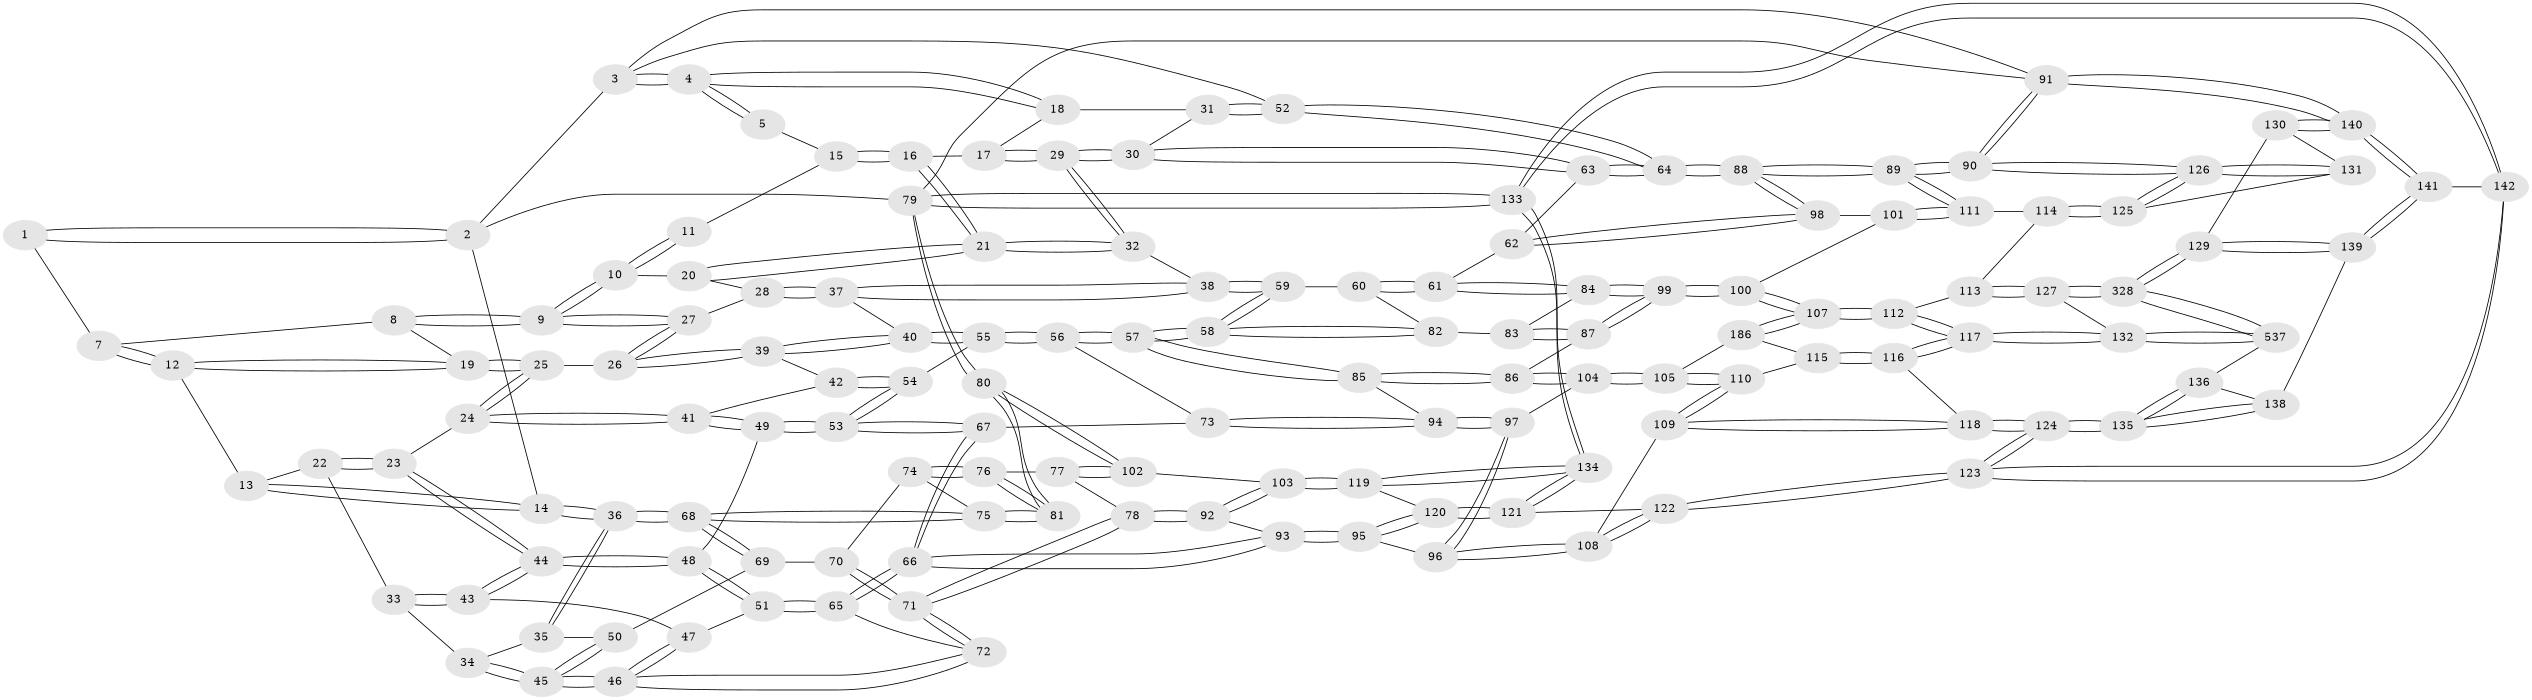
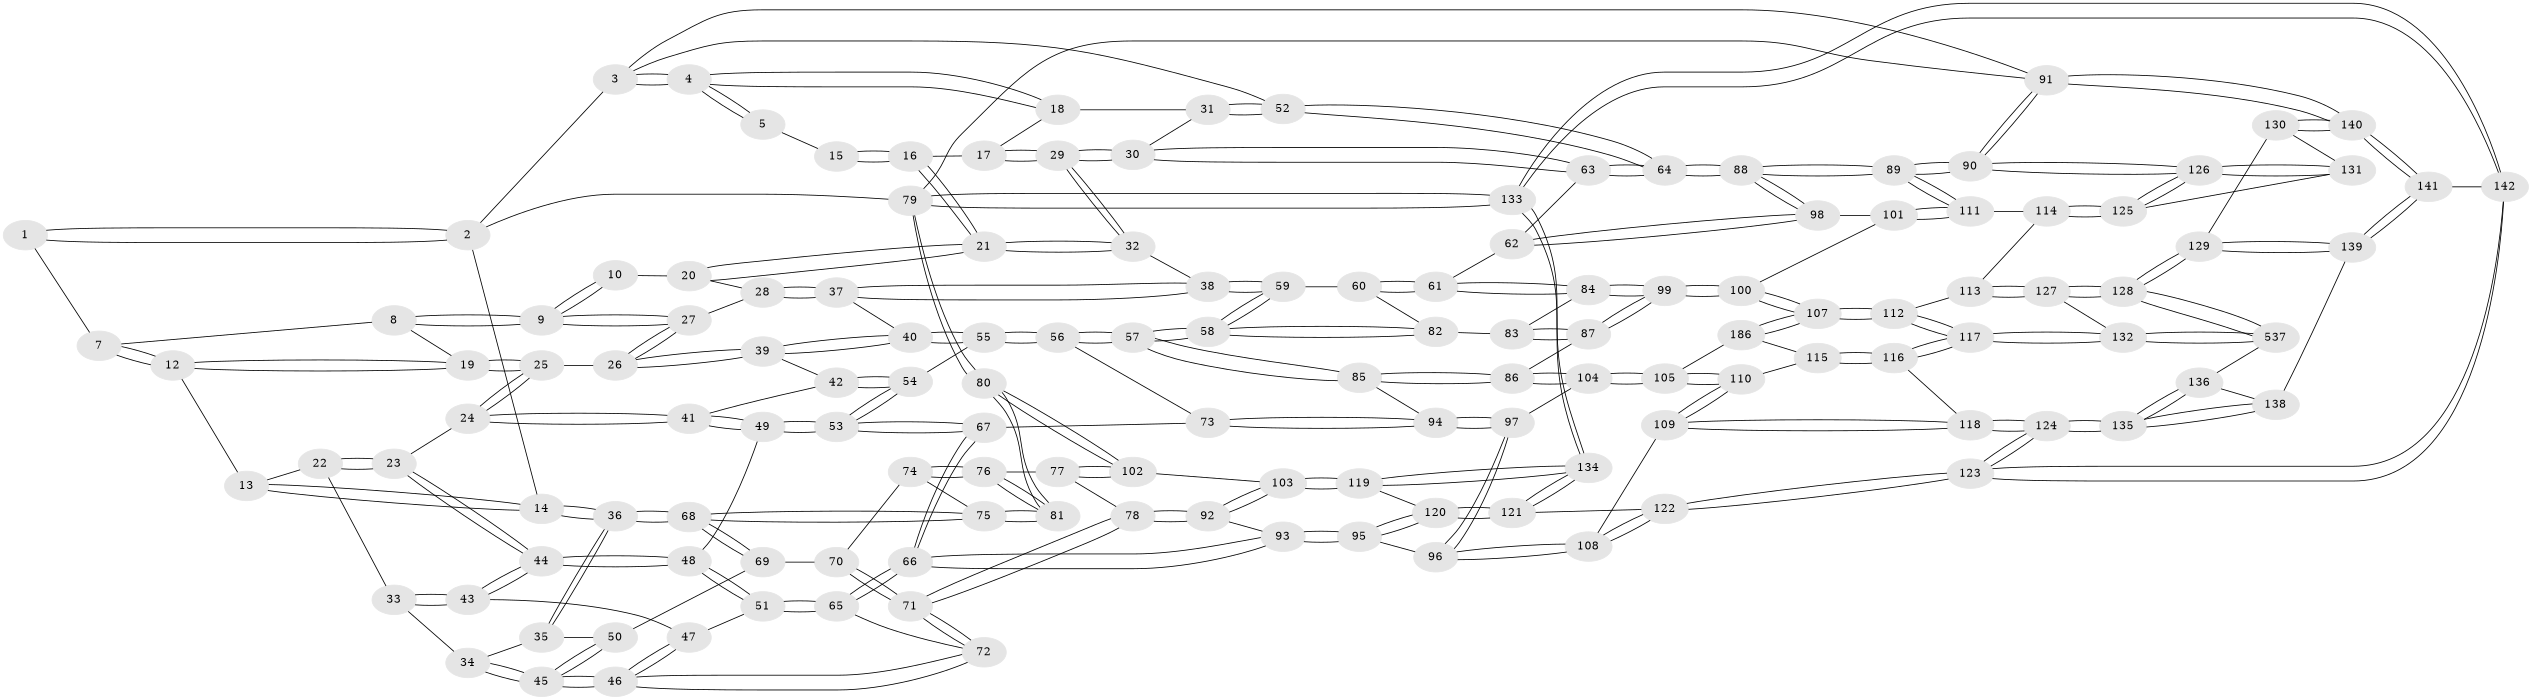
(689, 232) -> none
(2123, 292) -> (2123, 292)
